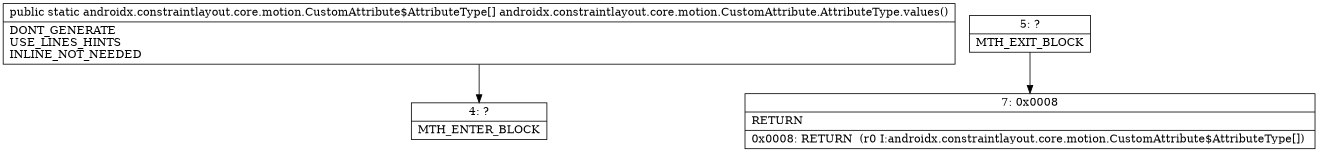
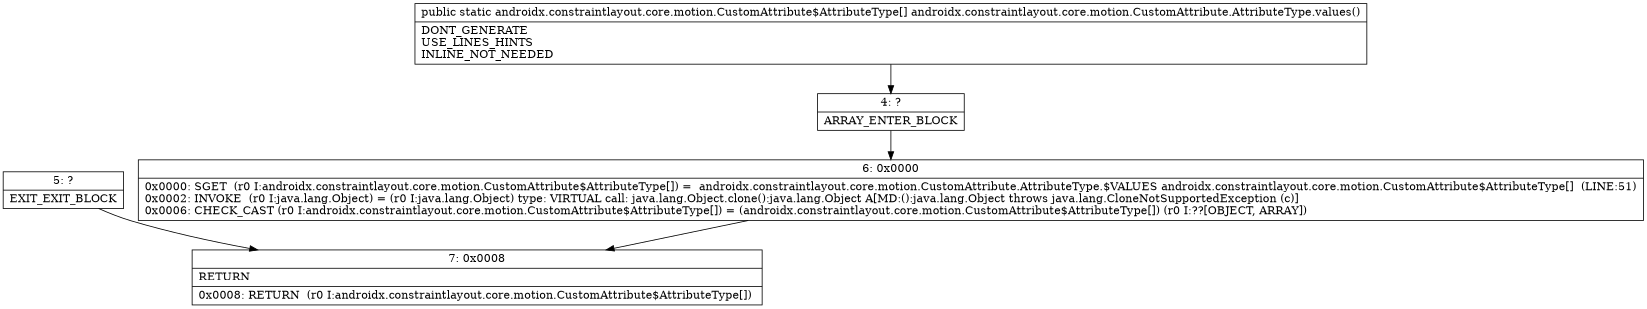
(1030, 43) -> (63, 199)
(479, 130) -> (891, 121)
none -> (891, 190)
